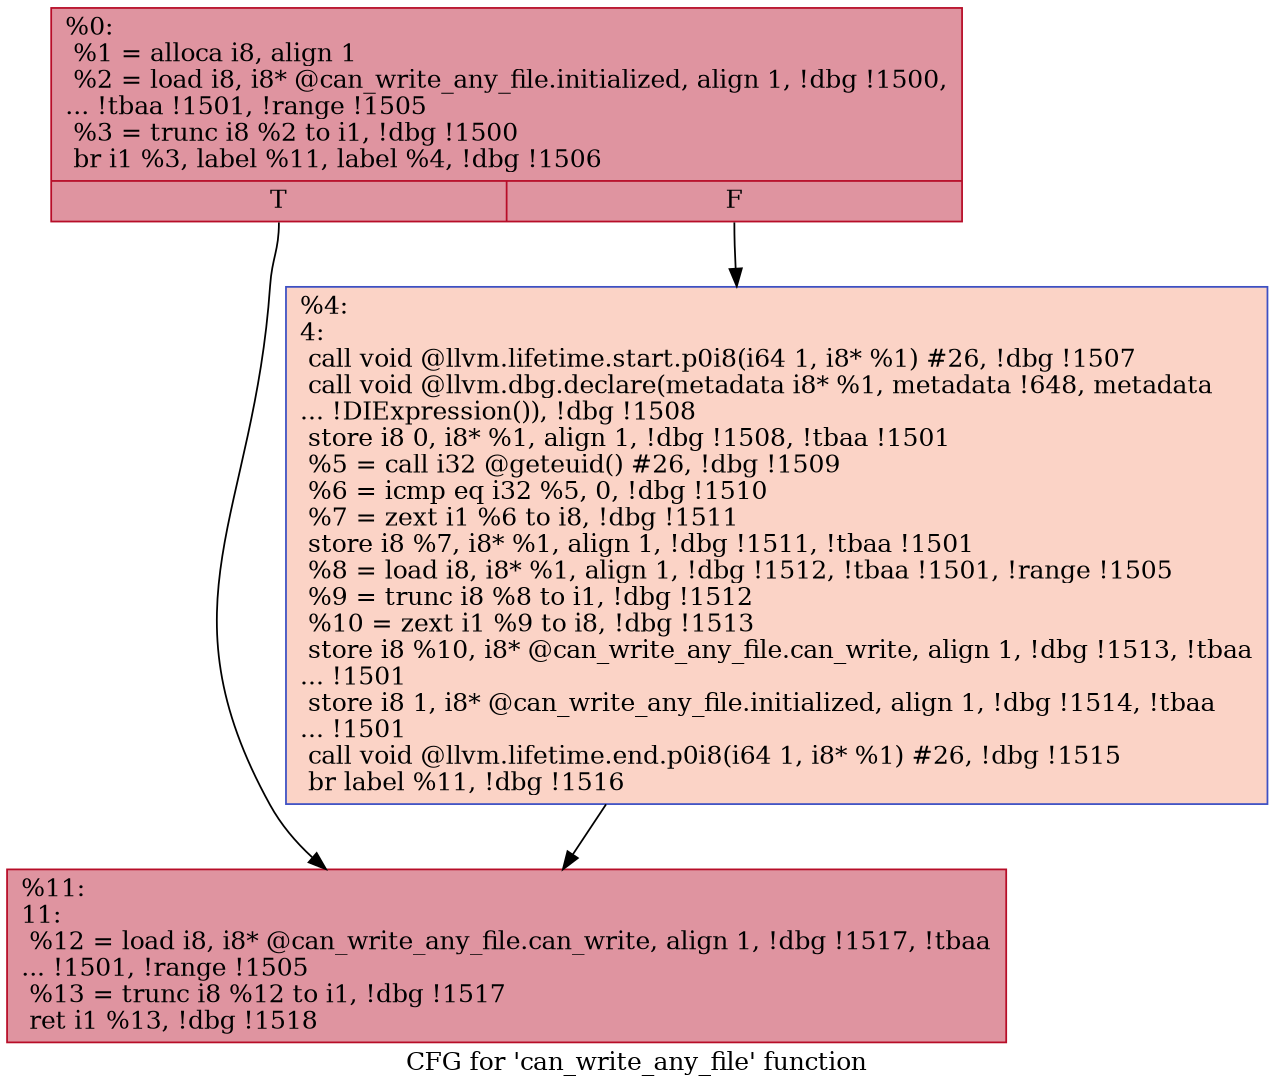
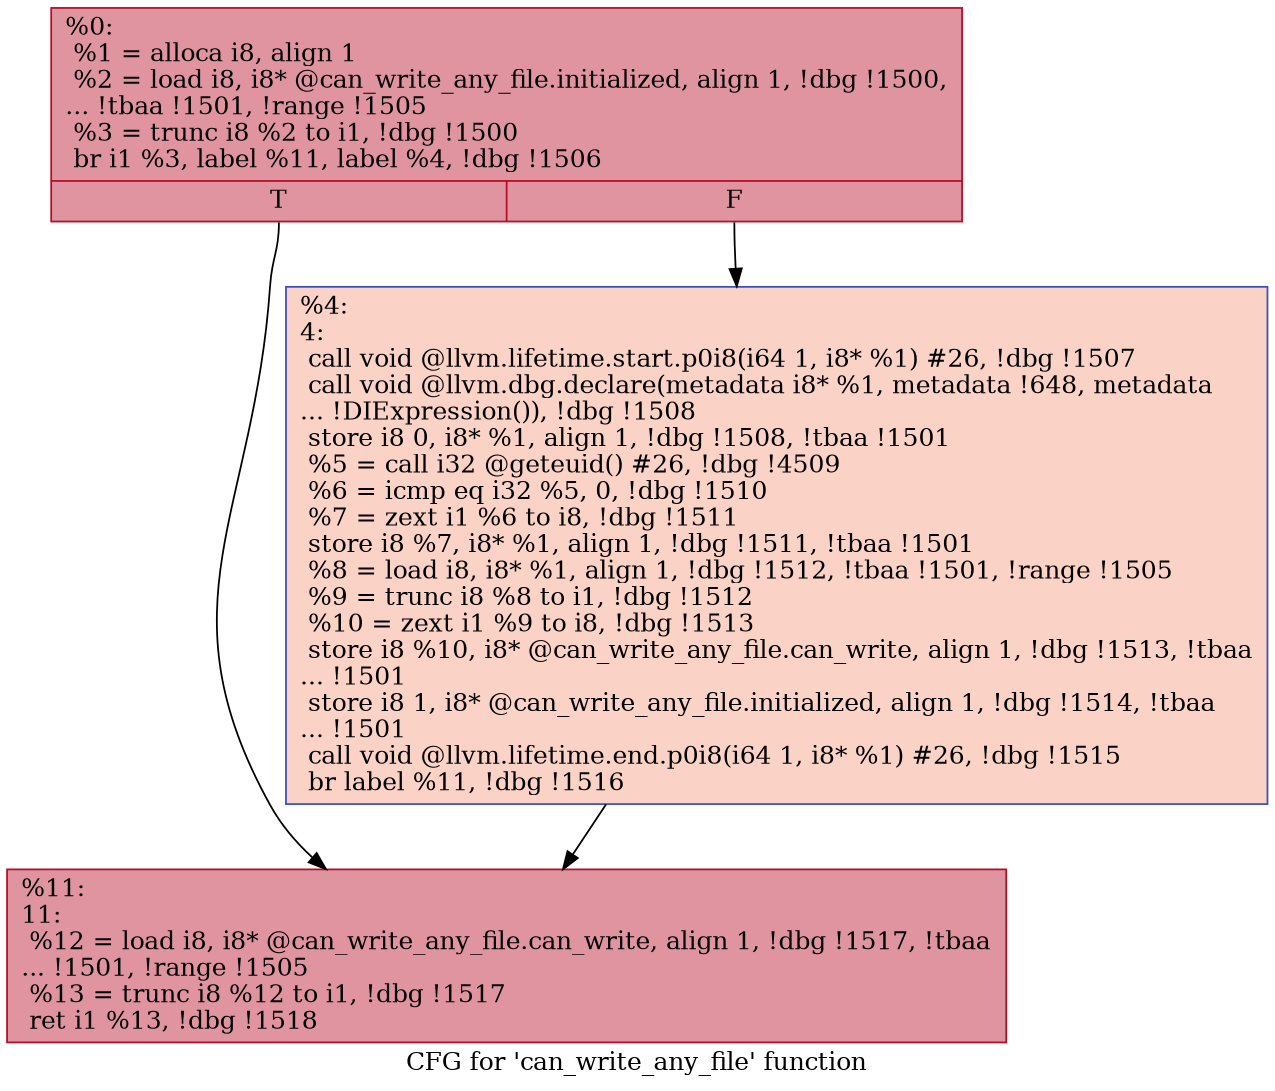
(571, 465) -> (571, 465)
